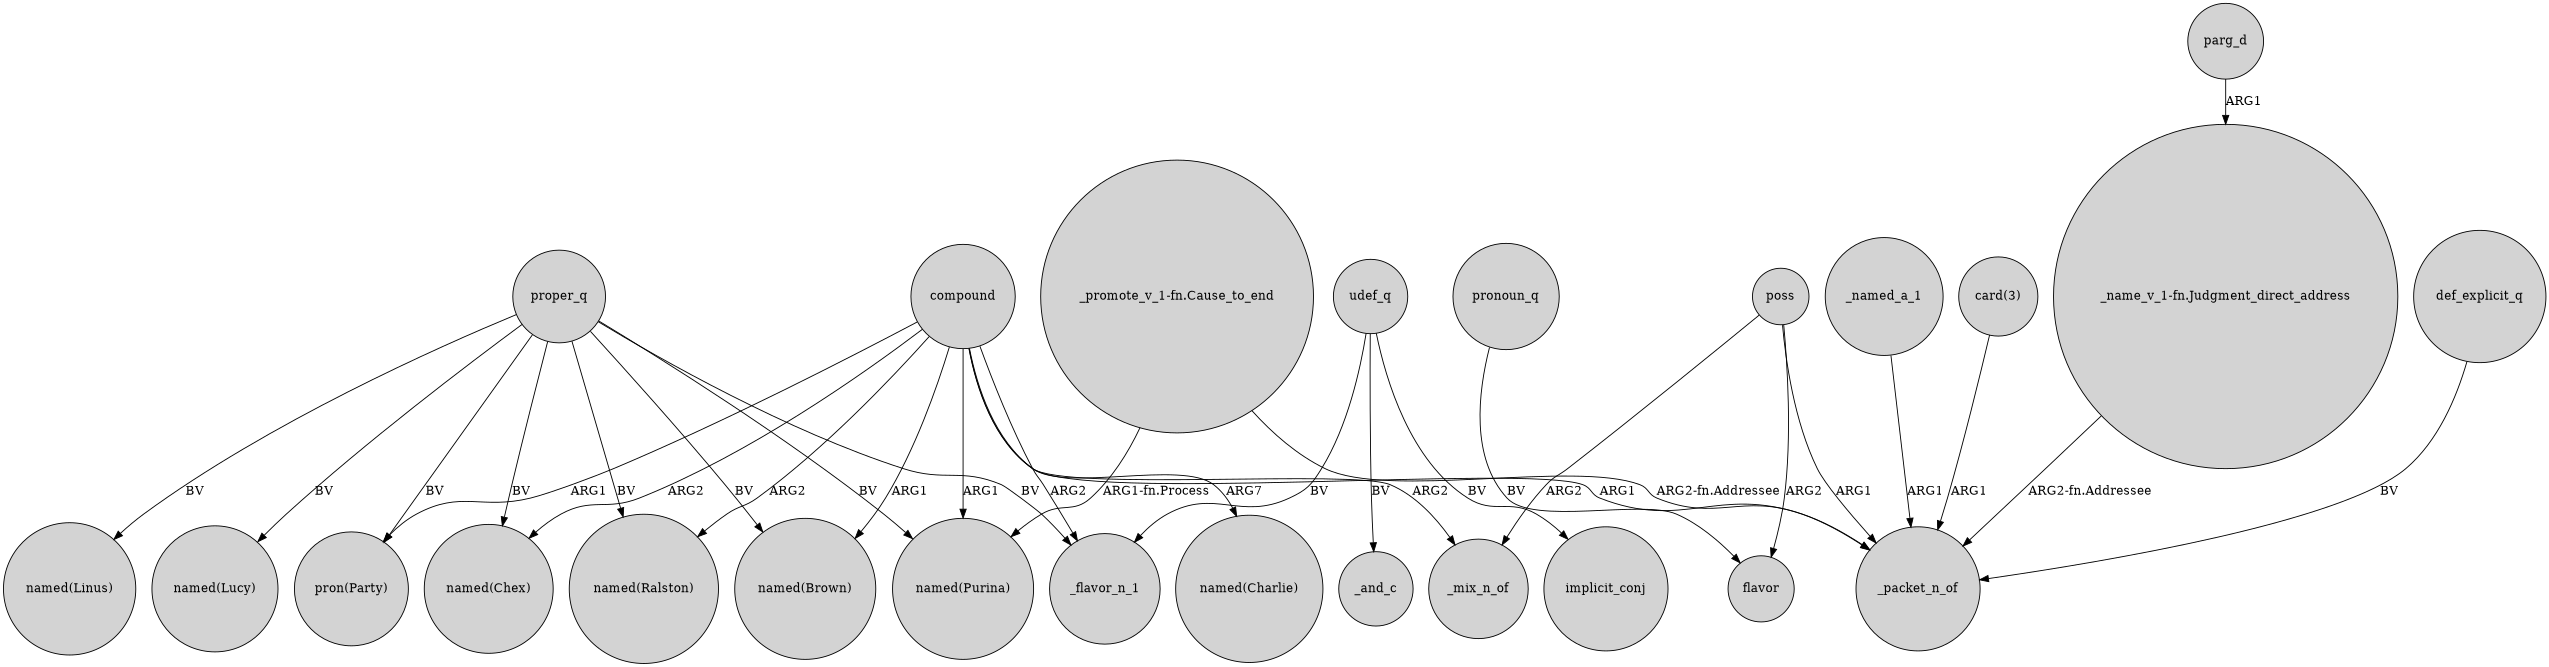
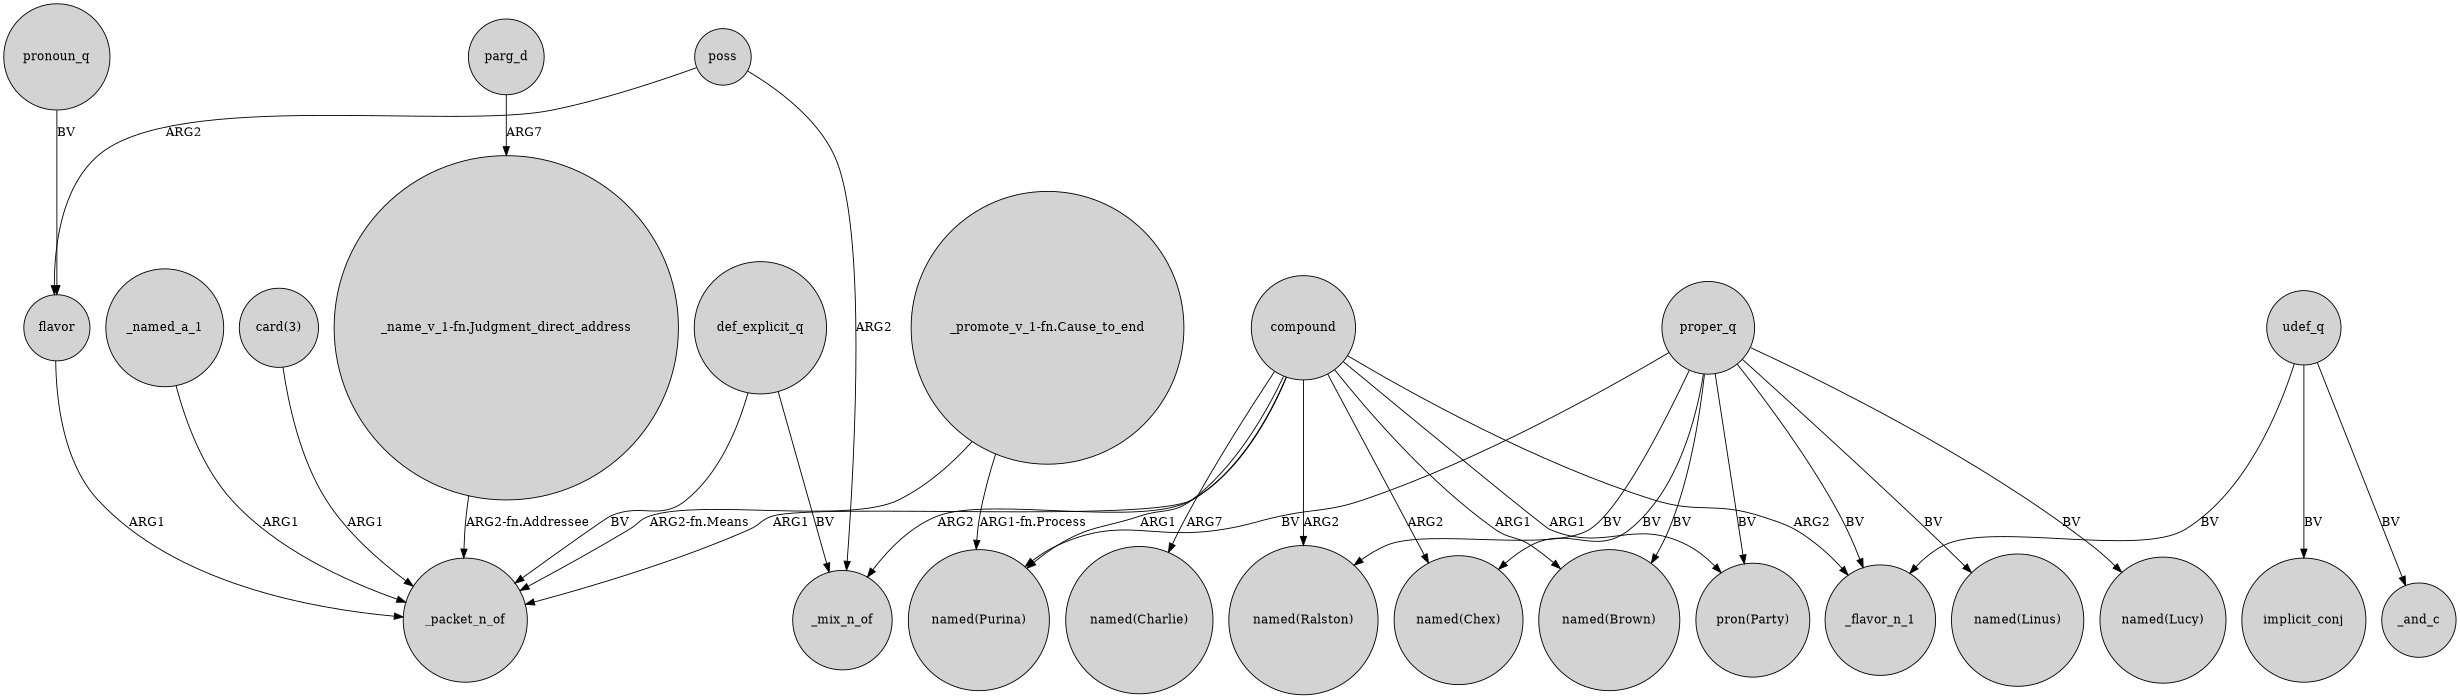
(2244, 102) -> (525, 133)
(1806, 440) -> (168, 554)
none -> (802, 478)
(1719, 491) -> (700, 523)
